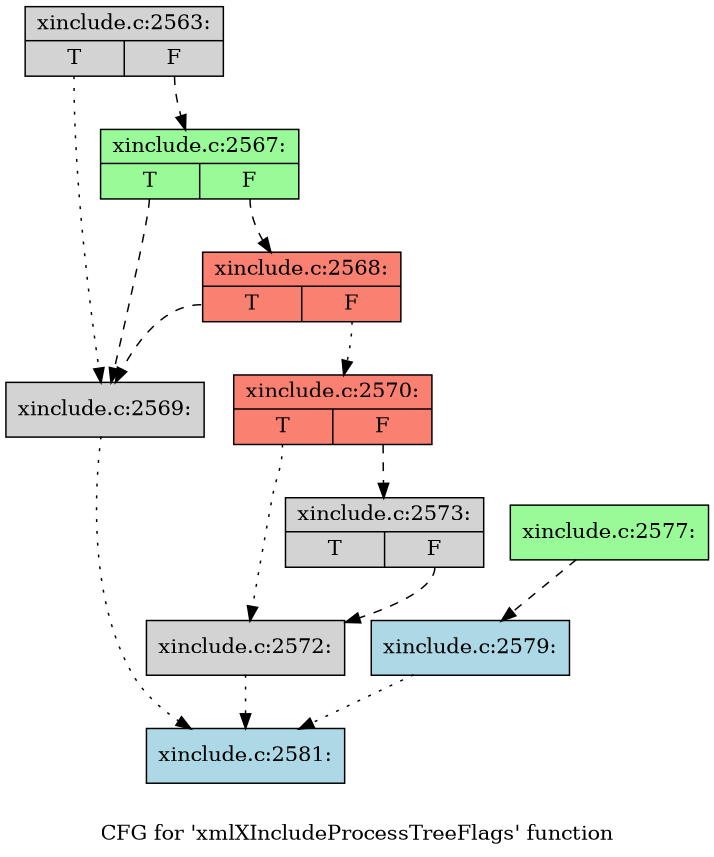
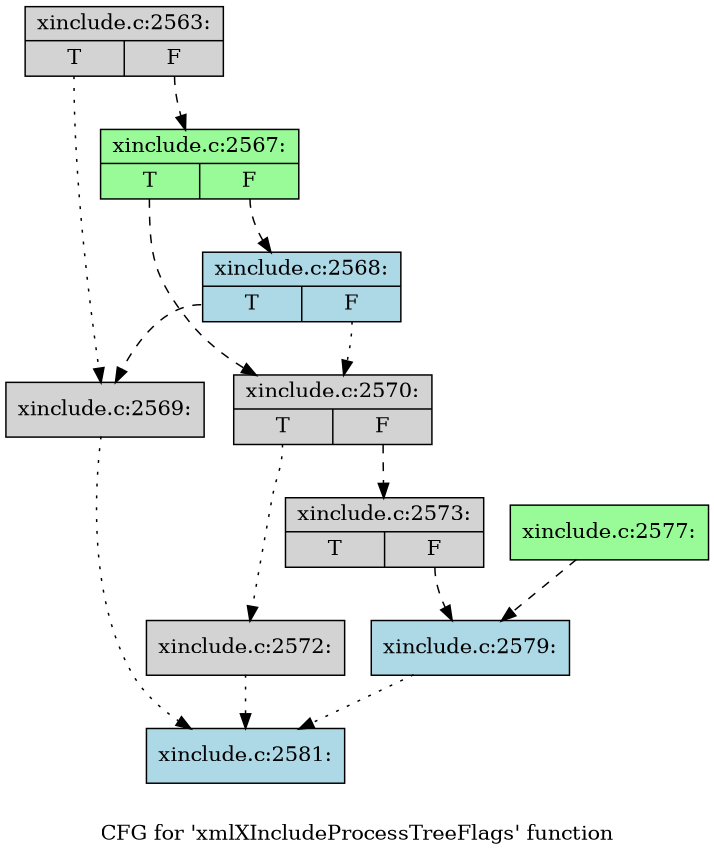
(134, 284) -> (171, 297)
(302, 287) -> (302, 287)
(333, 410) -> (333, 410)
(403, 600) -> (438, 588)
